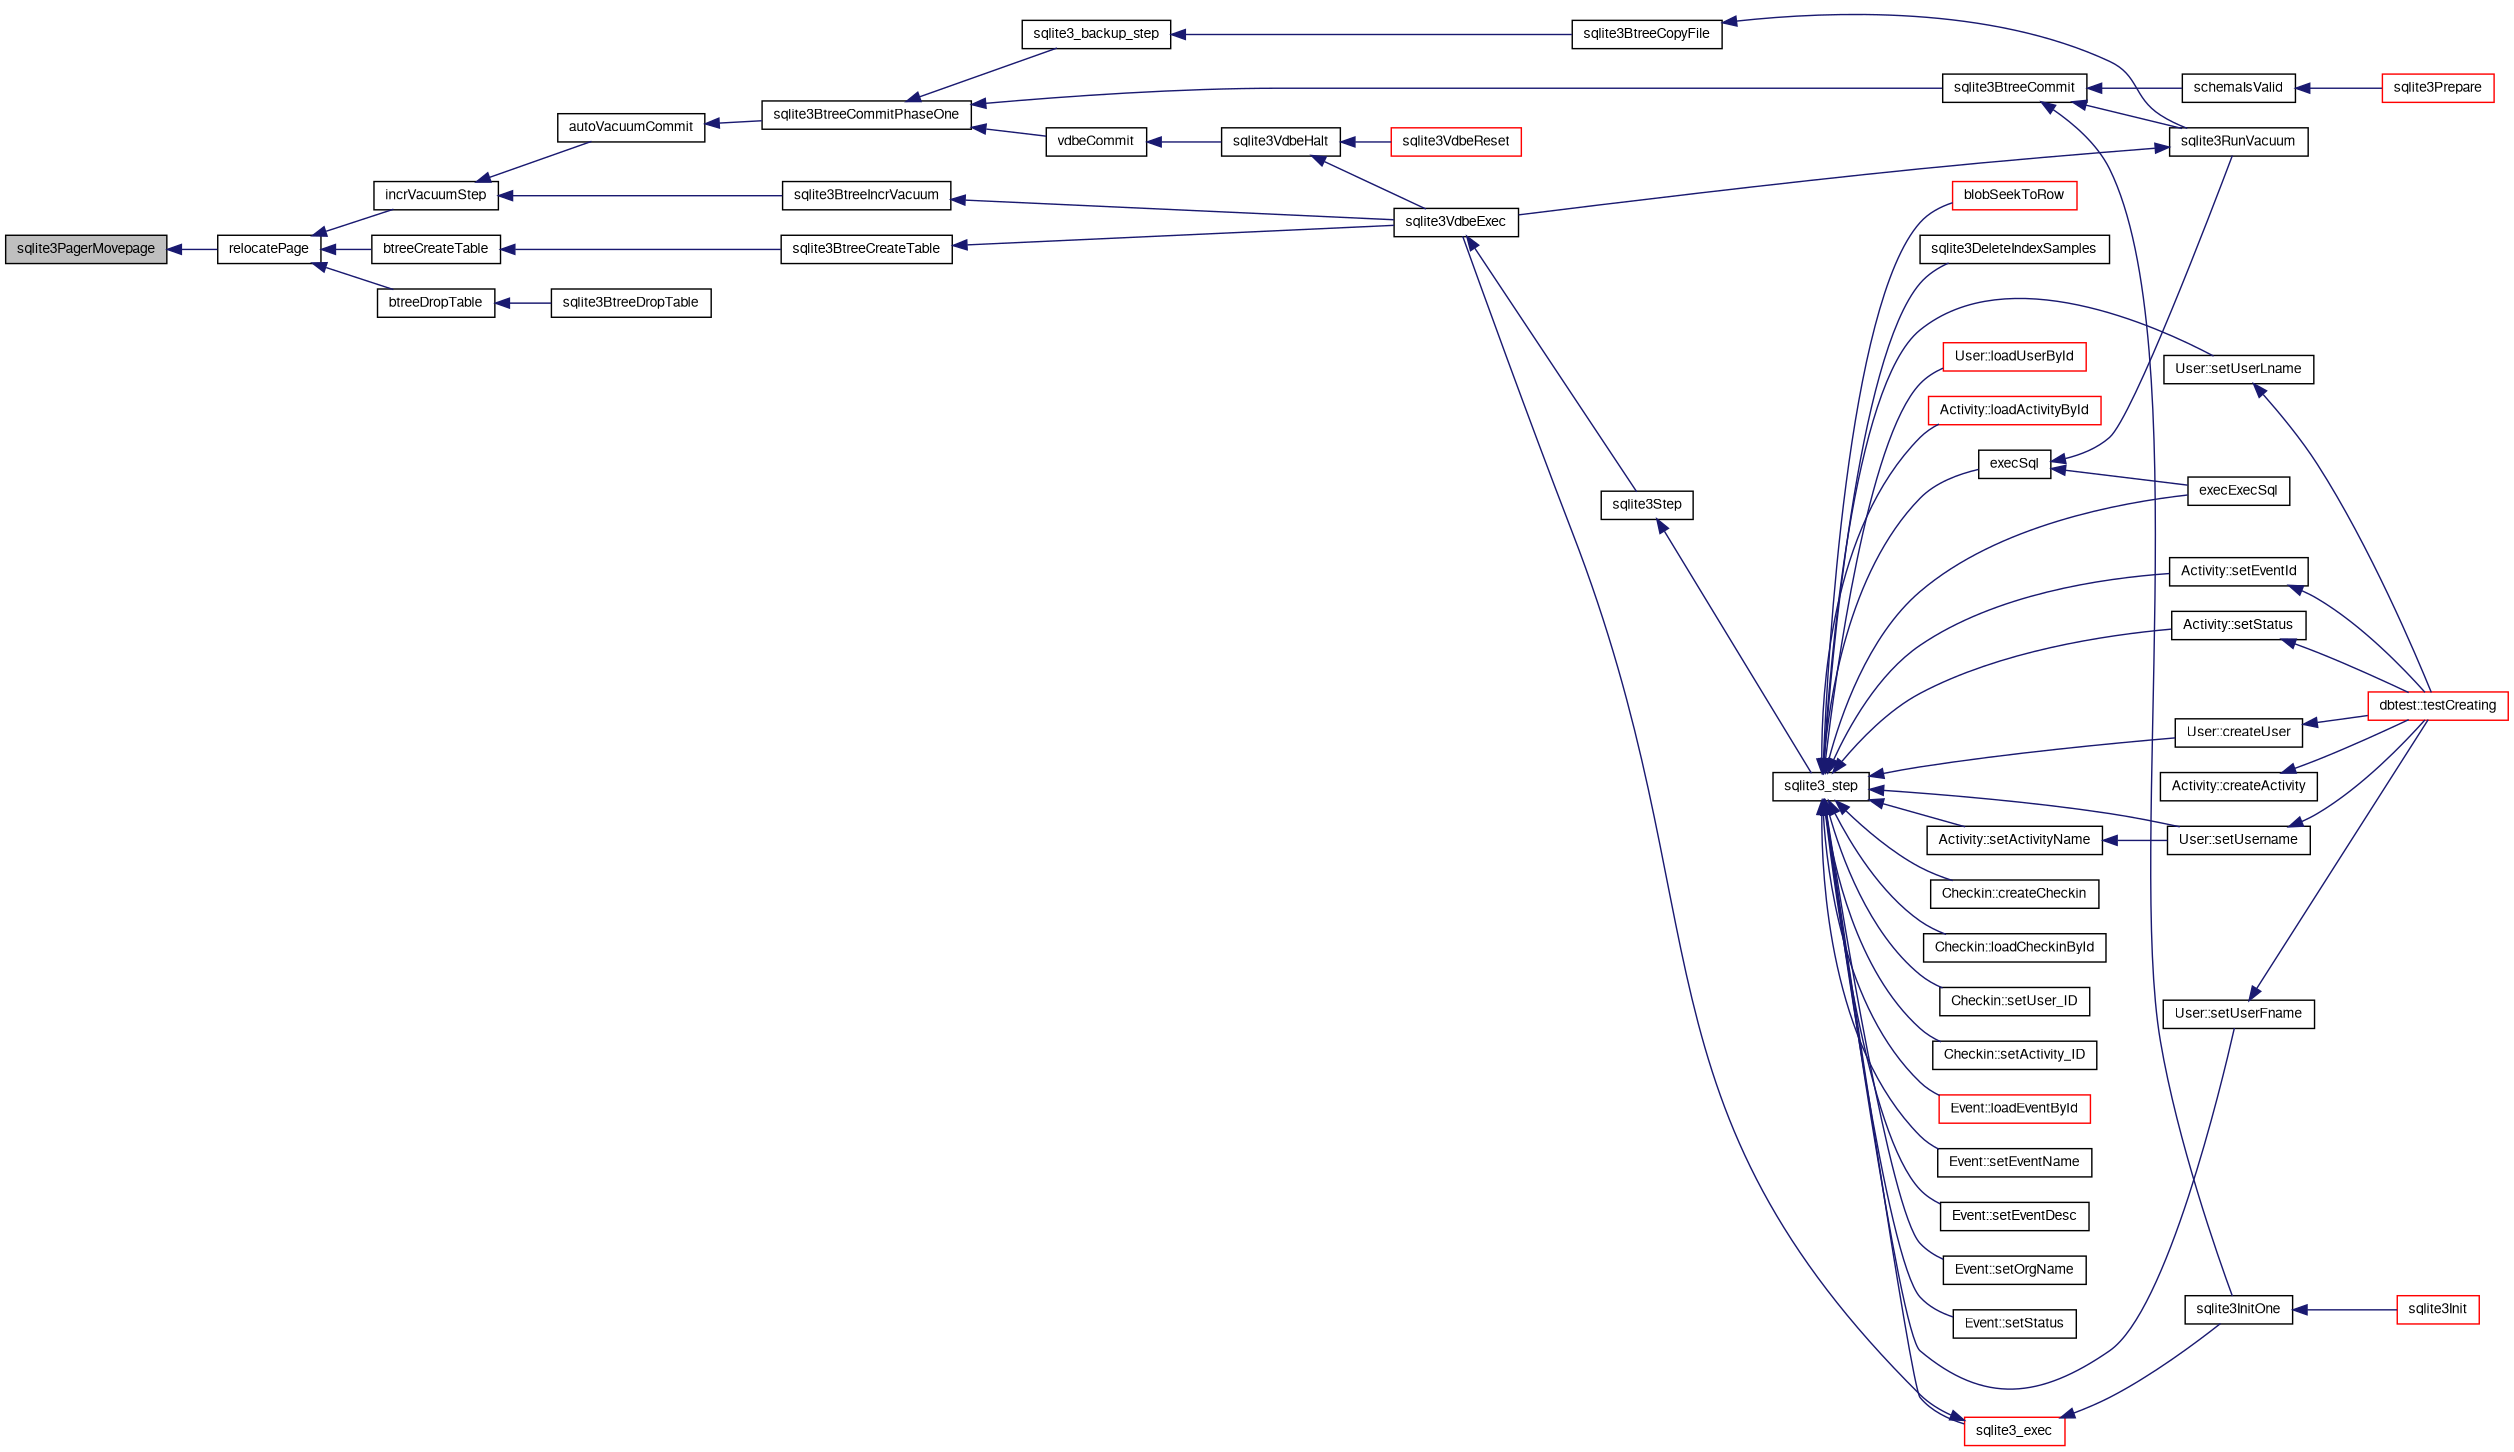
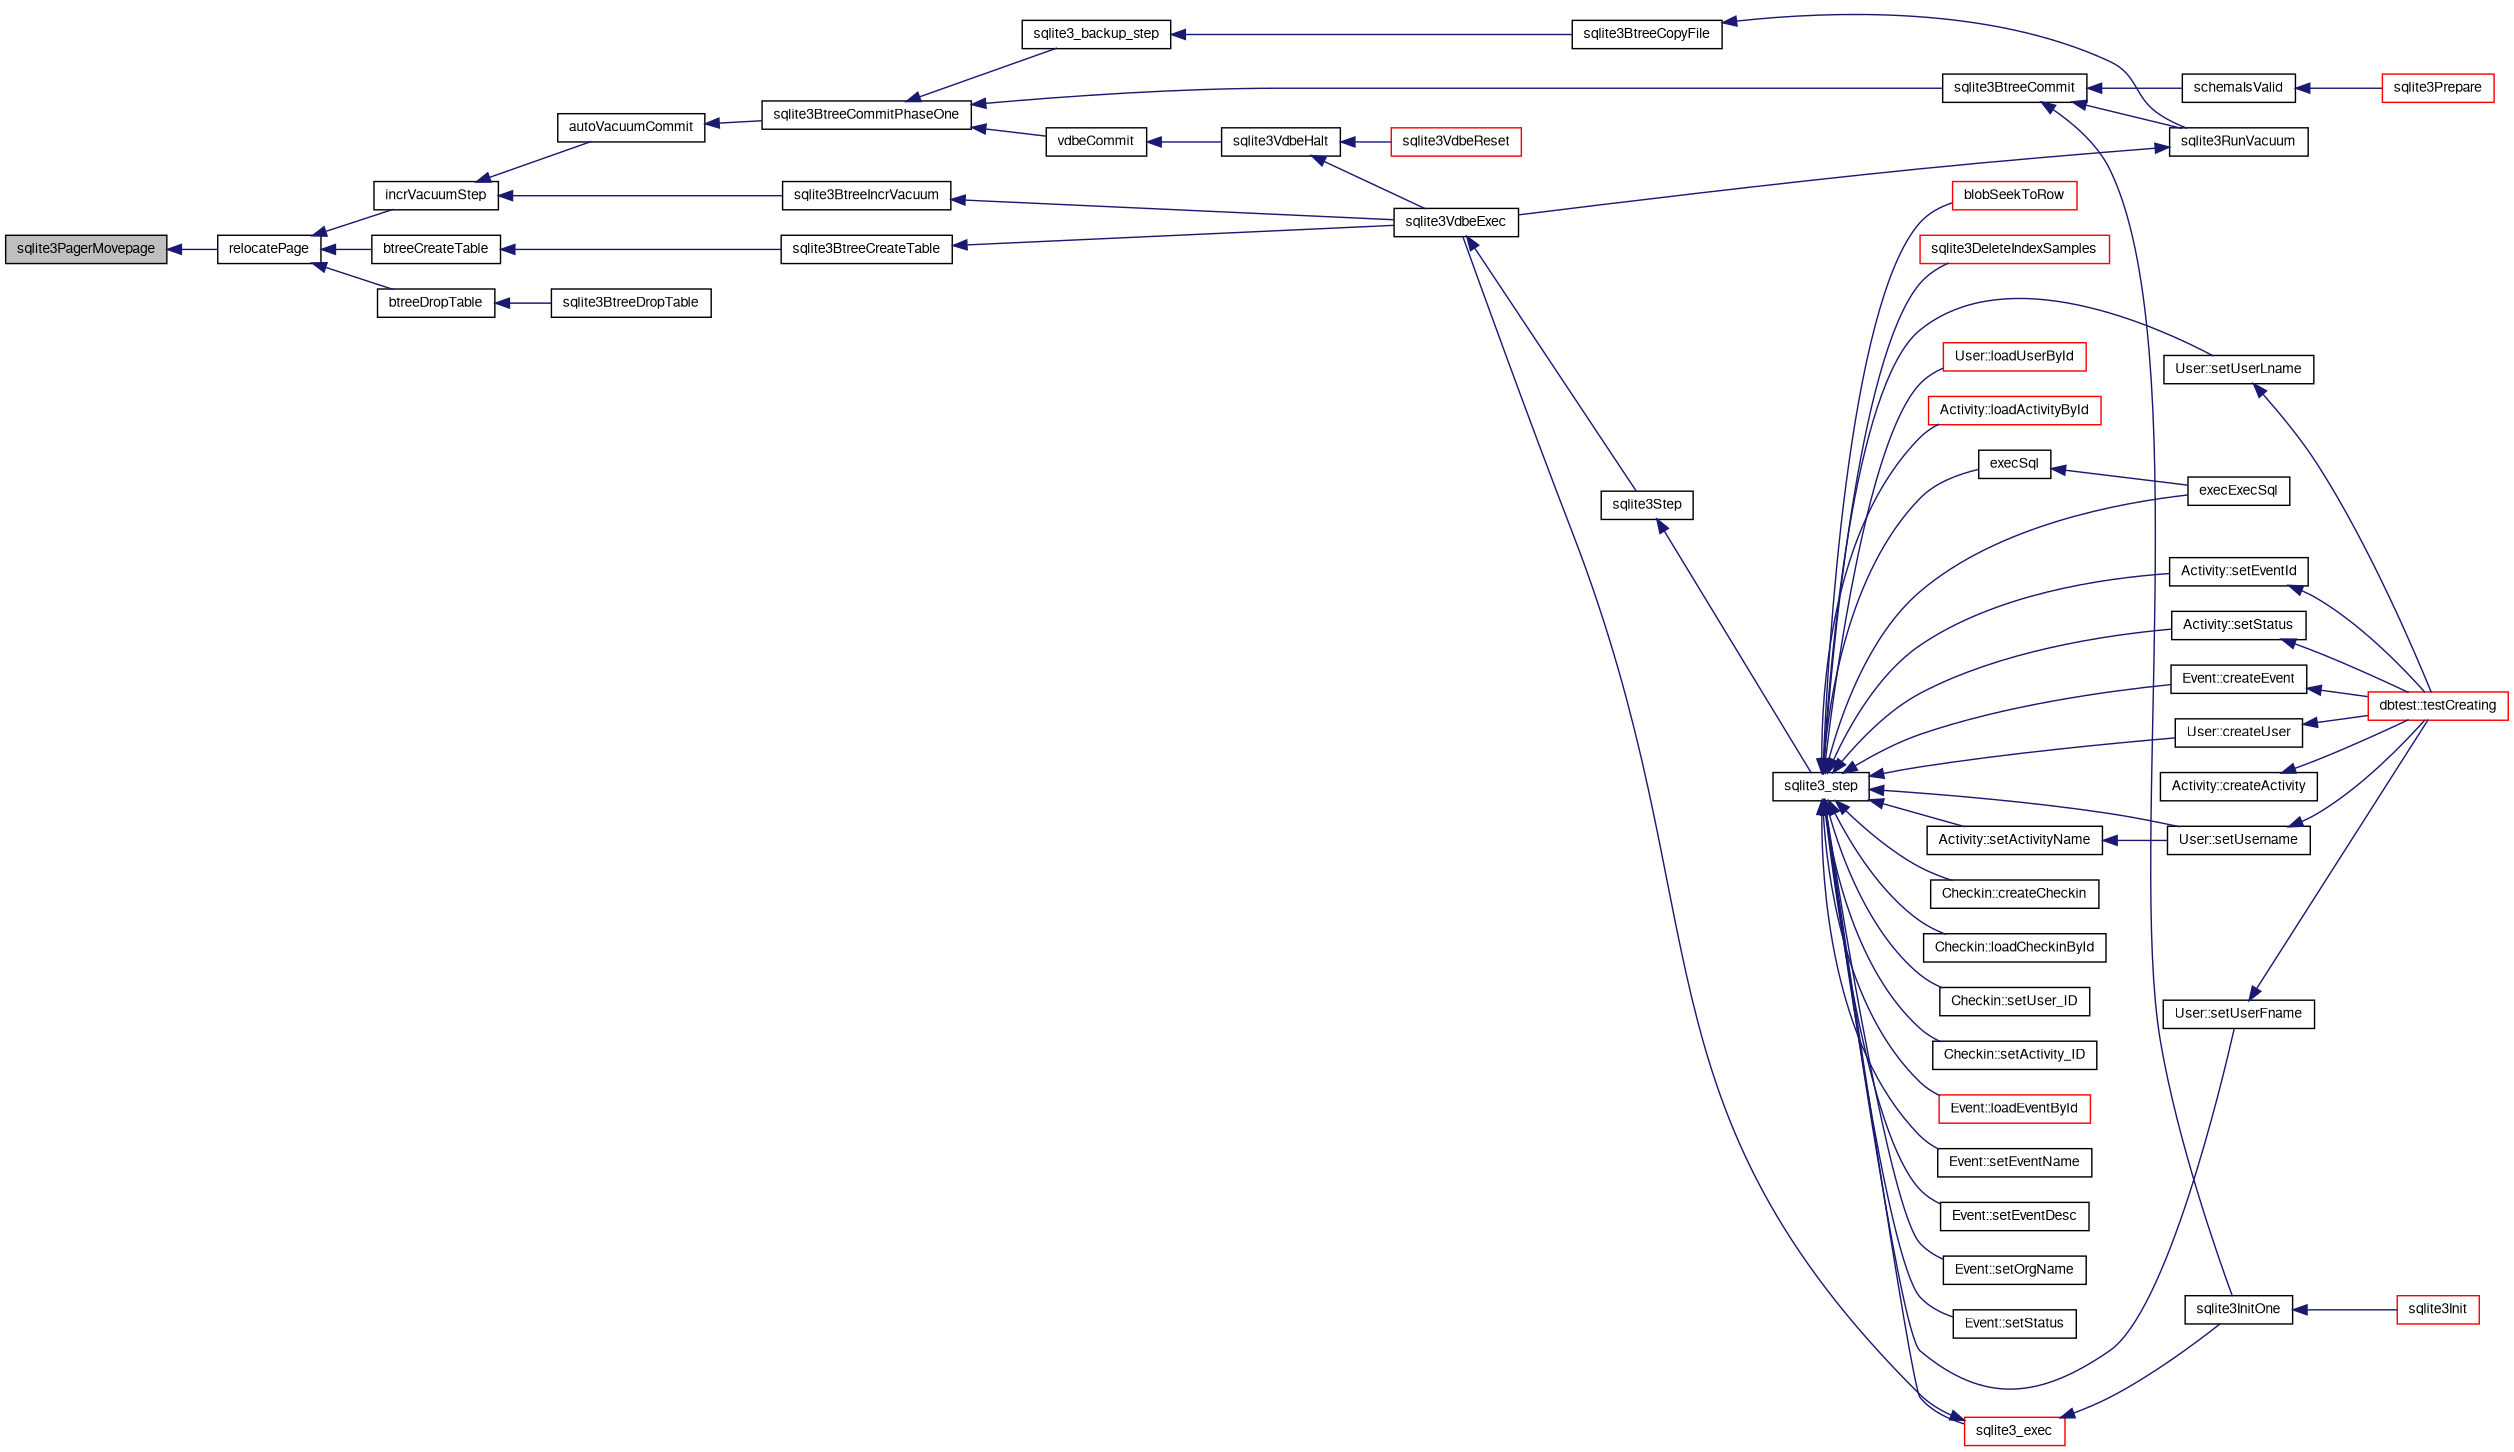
(2015, 249) -> (2015, 249)
(2167, 322) -> none
none -> (2239, 679)
